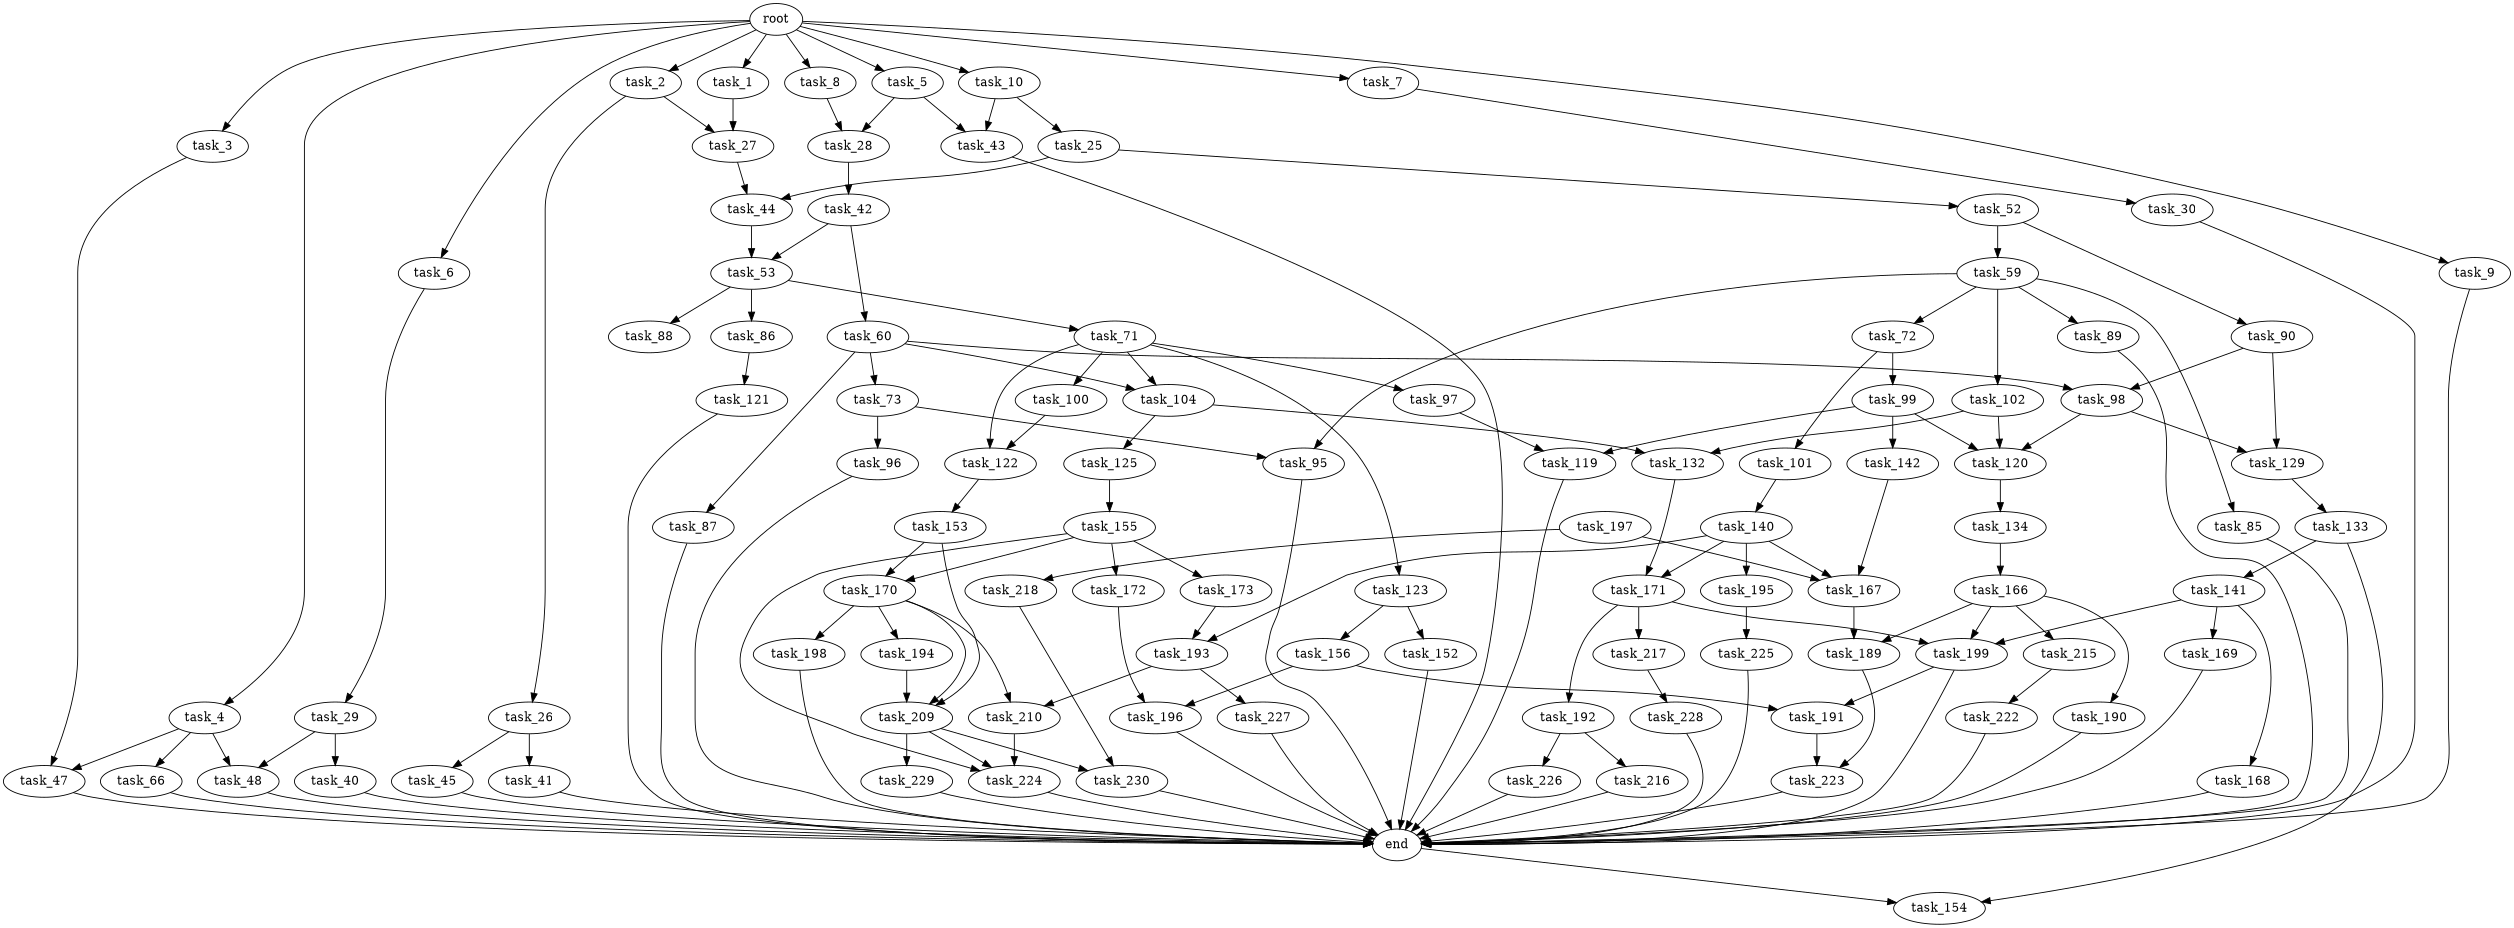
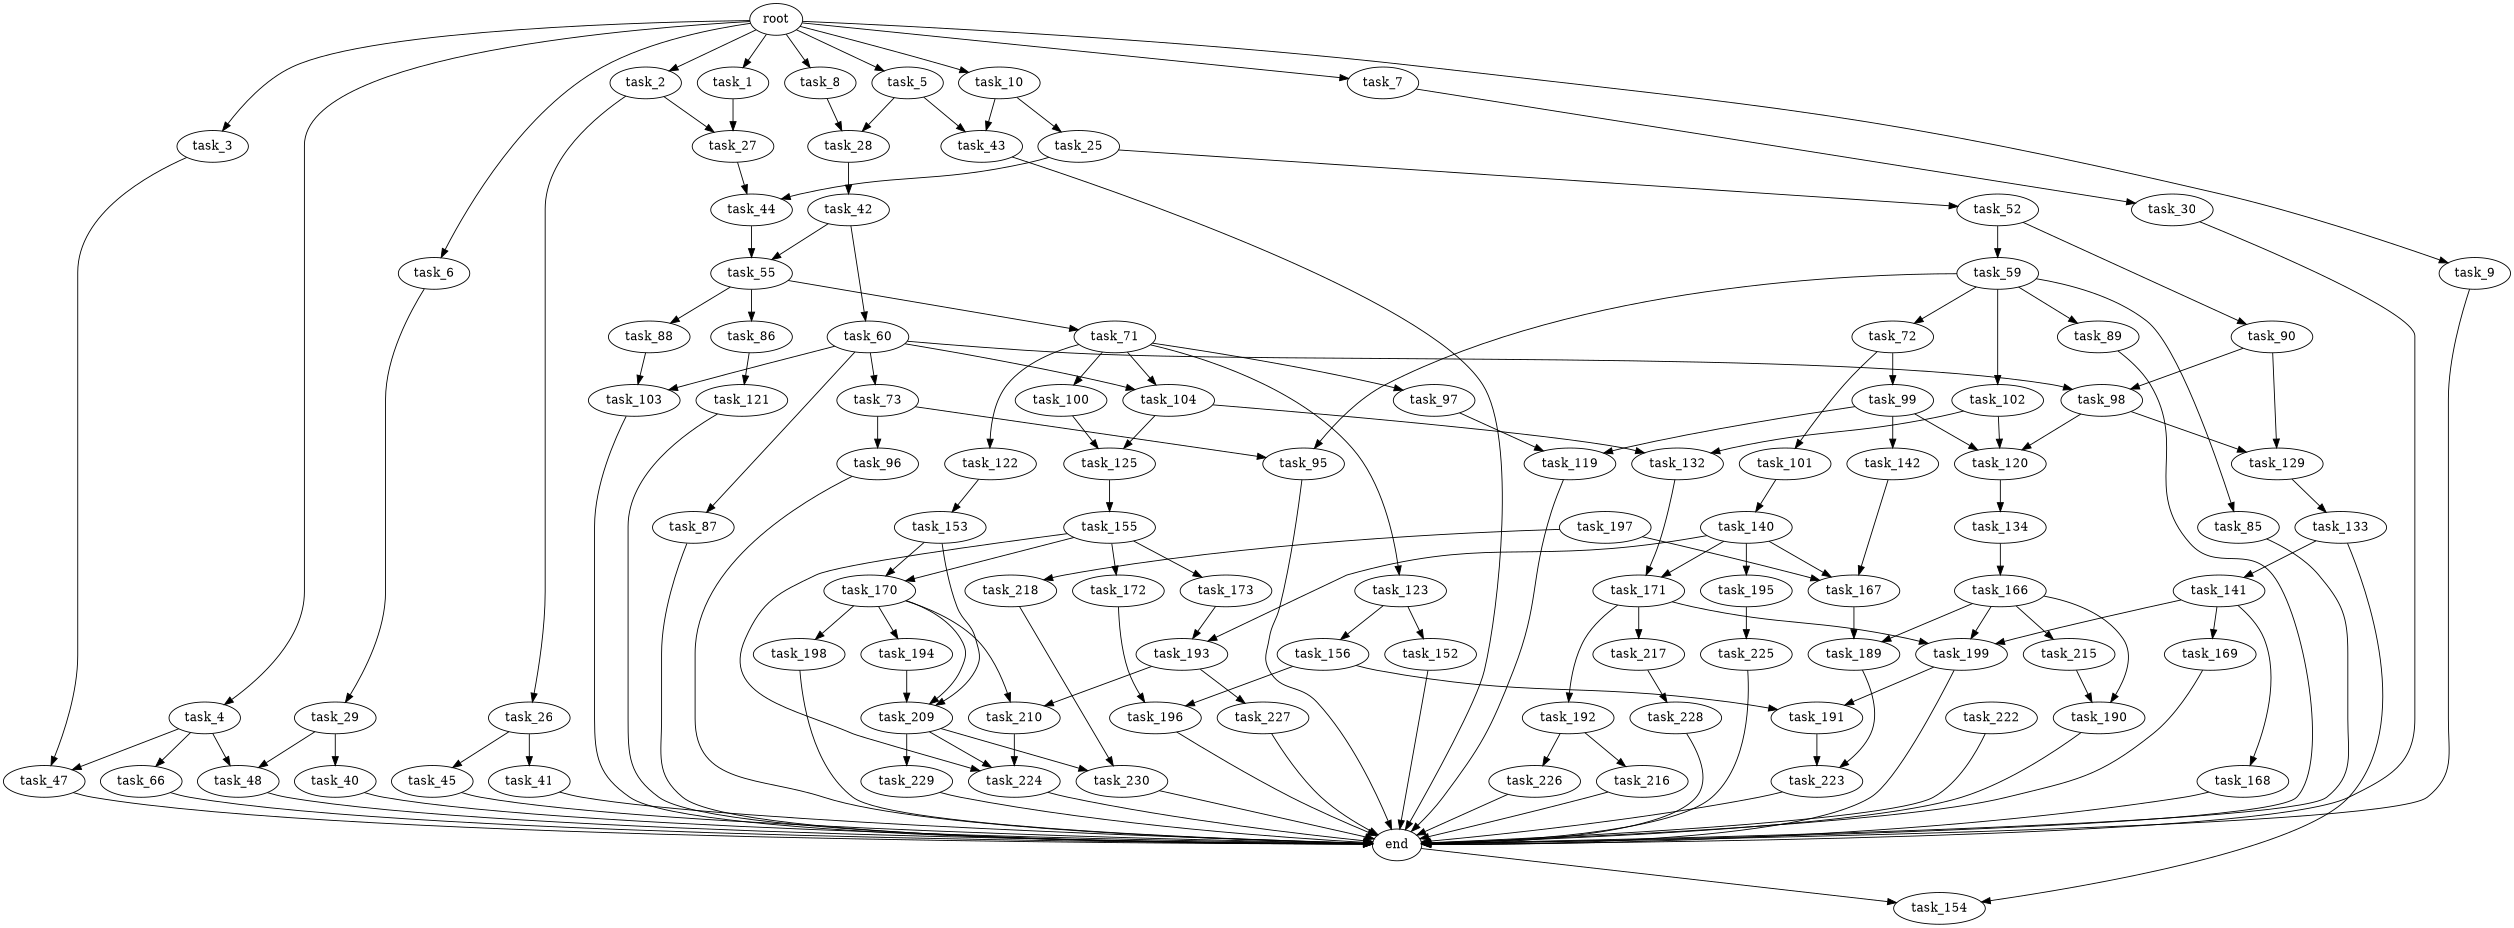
(752, 273) -> (752, 273)
none -> (634, 400)
(1029, 429) -> (1080, 425)
(2034, 683) -> (2082, 682)
